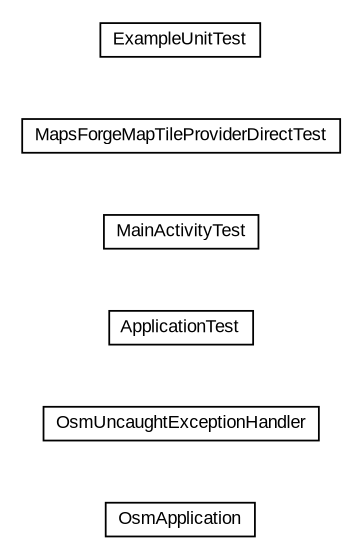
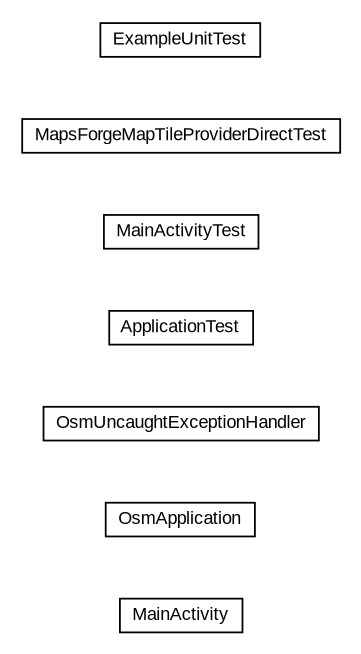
none -> (180, 615)
